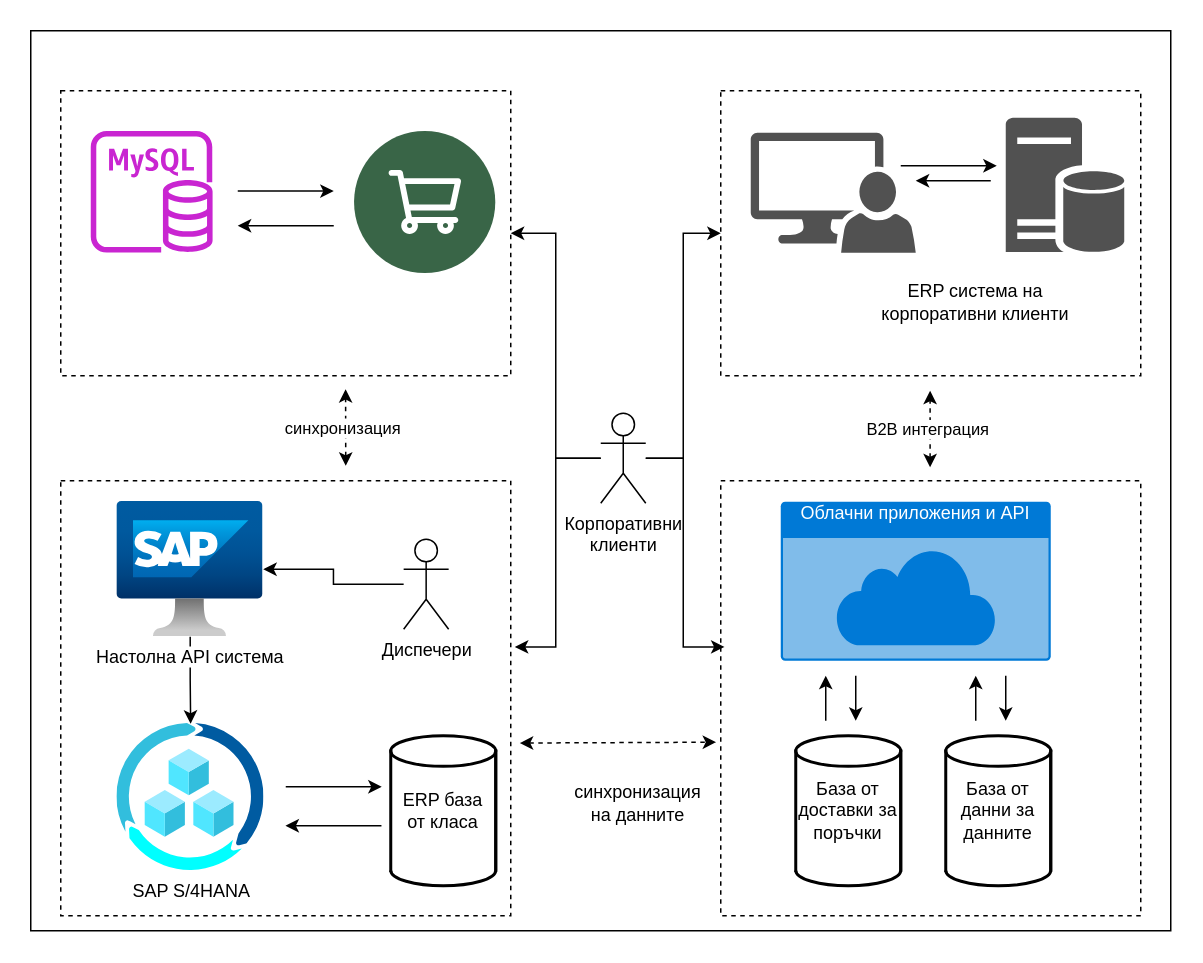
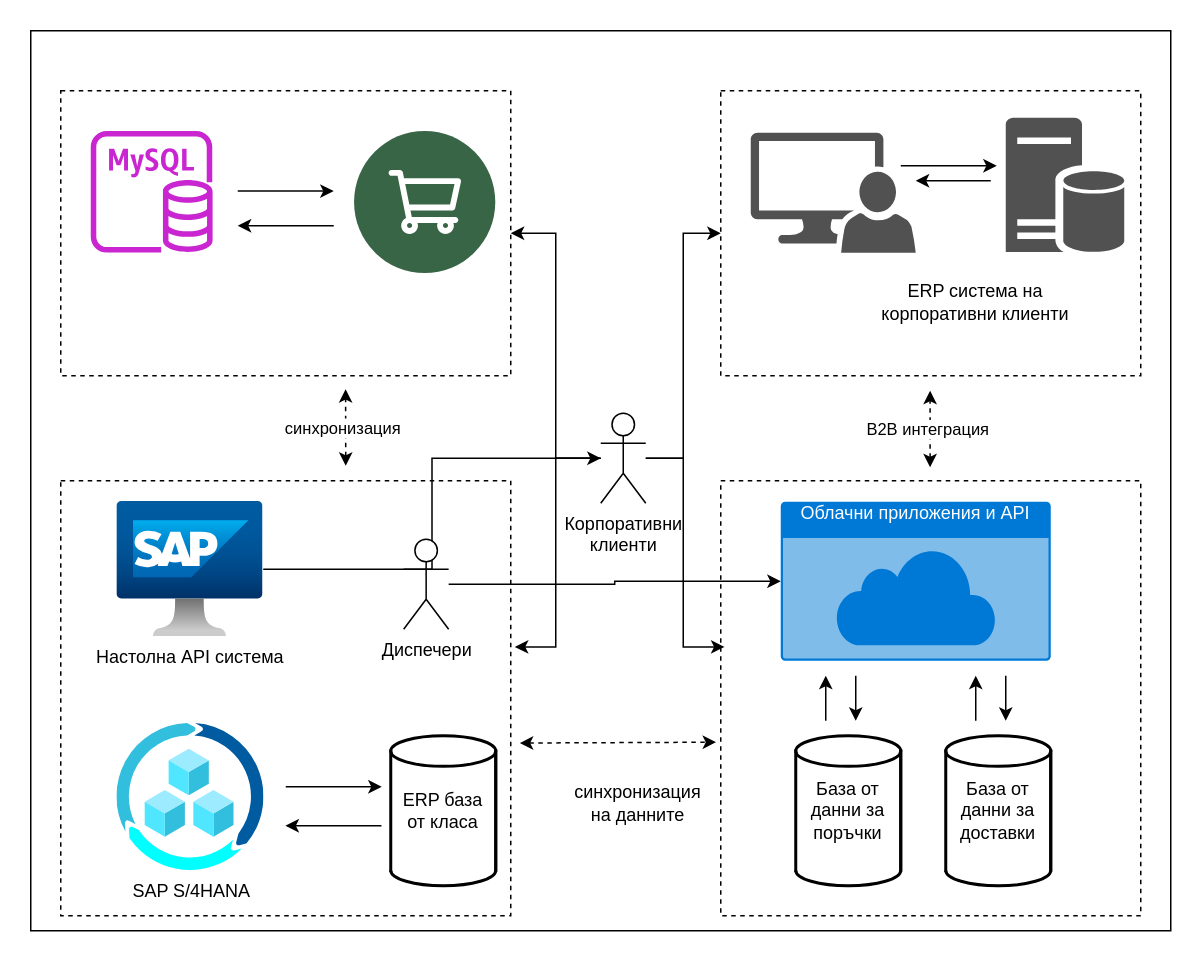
(363, 584) -> (611, 584)
(190, 690) -> (450, 458)
(848, 811) -> (848, 811)
(998, 811) -> (998, 811)
